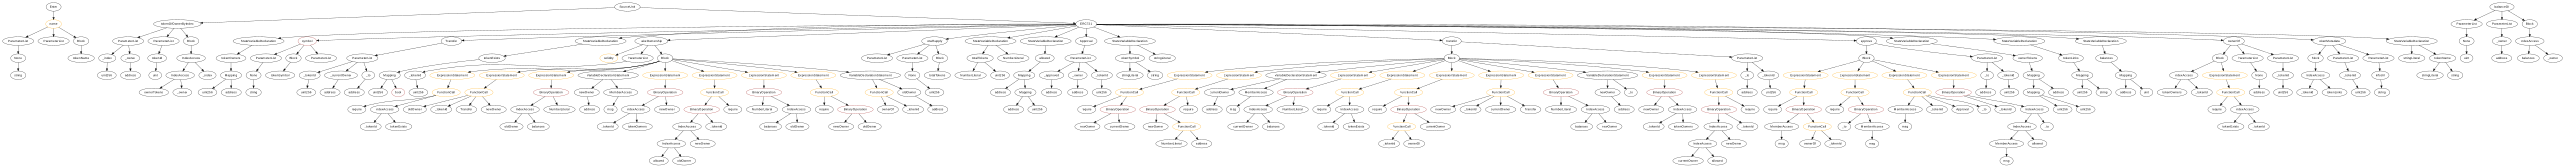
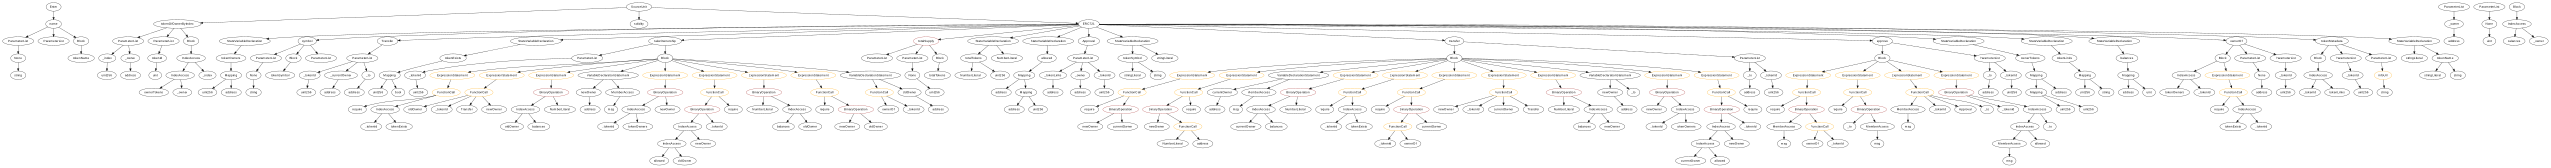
(2502, 7) -> none
(54, 24) -> (54, 24)
(307, 41) -> (307, 41)
(934, 41) -> (926, 41)
(630, 50) -> (639, 14)
(609, 58) -> (639, 24)
(1052, 75) -> (1053, 75)
(2380, 75) -> (2383, 75)
(398, 92) -> (398, 92)
